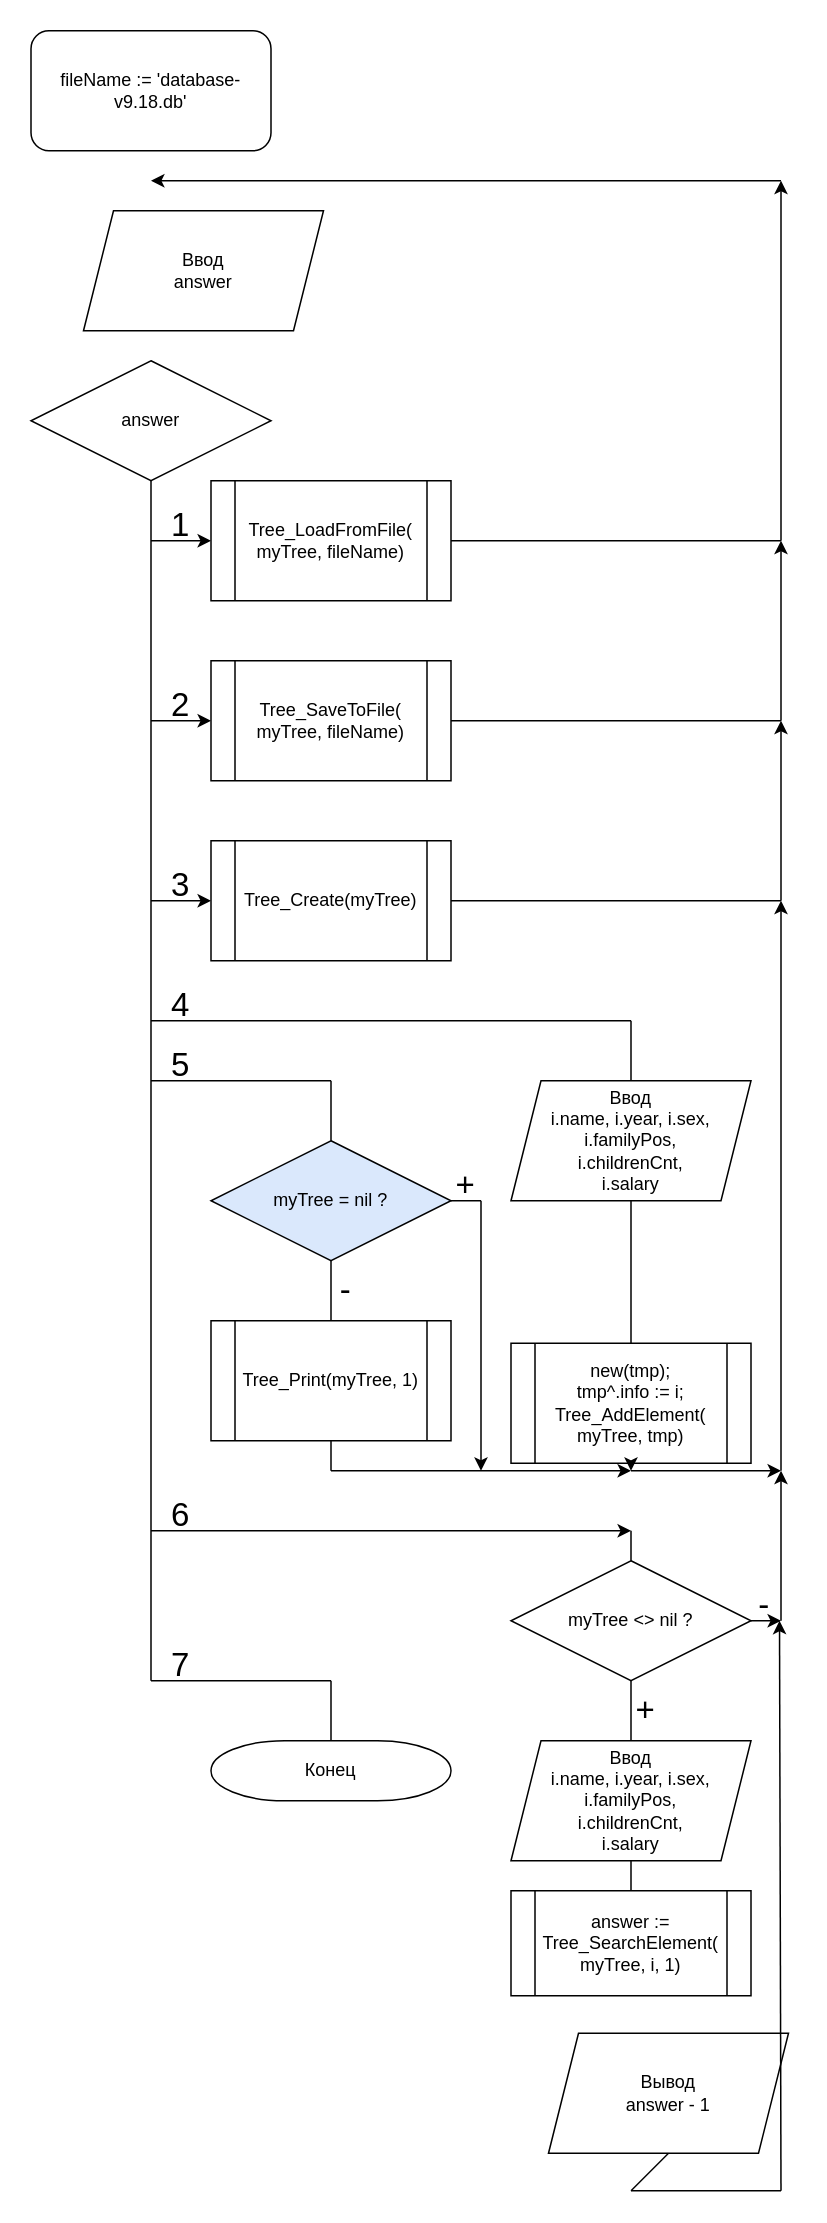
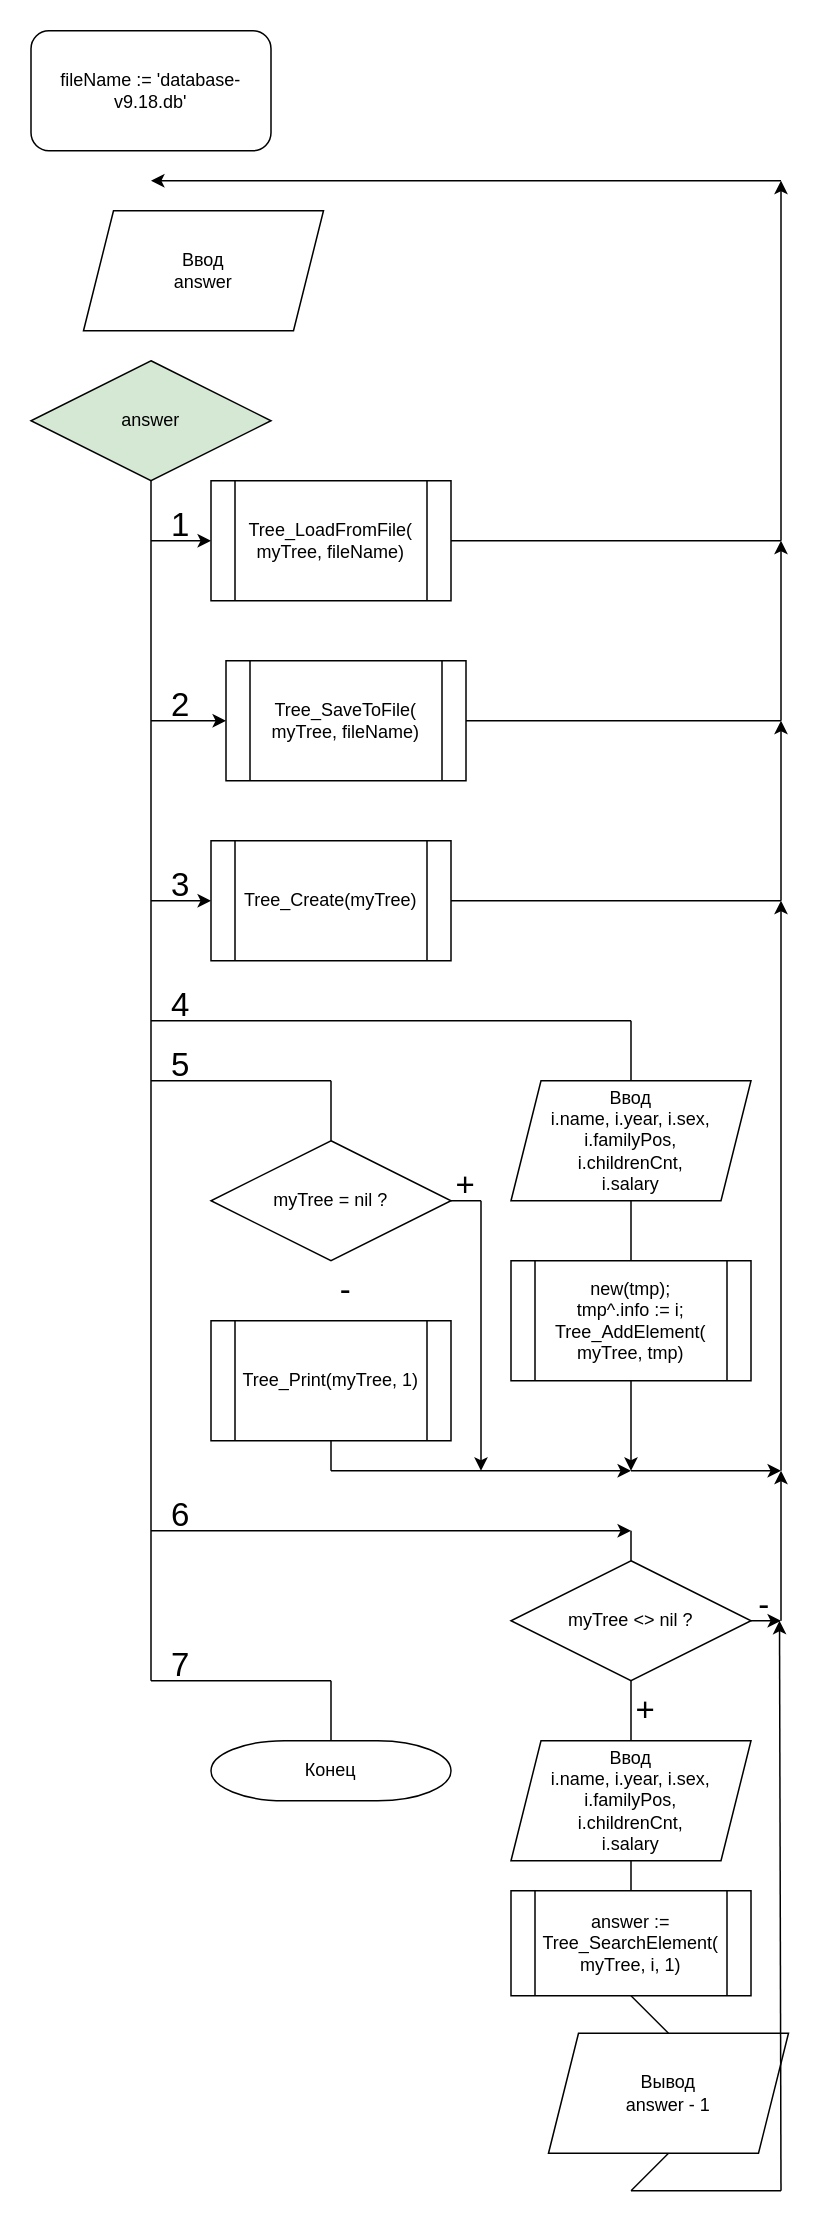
(151, 421) -> (151, 421)
(331, 721) -> (346, 721)
(331, 1201) -> (331, 1201)
(331, 1291) -> none
(631, 1403) -> (631, 1321)
none -> (650, 2015)
